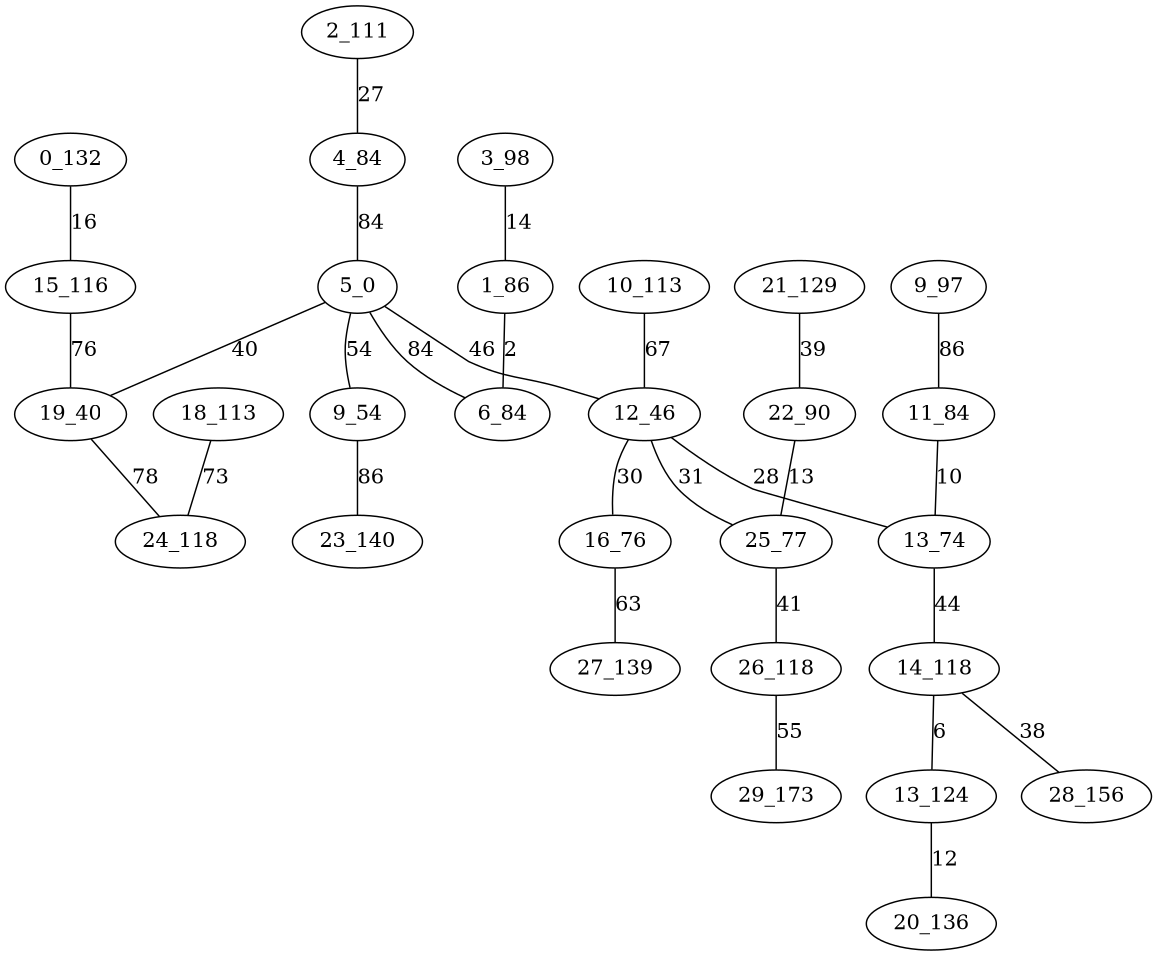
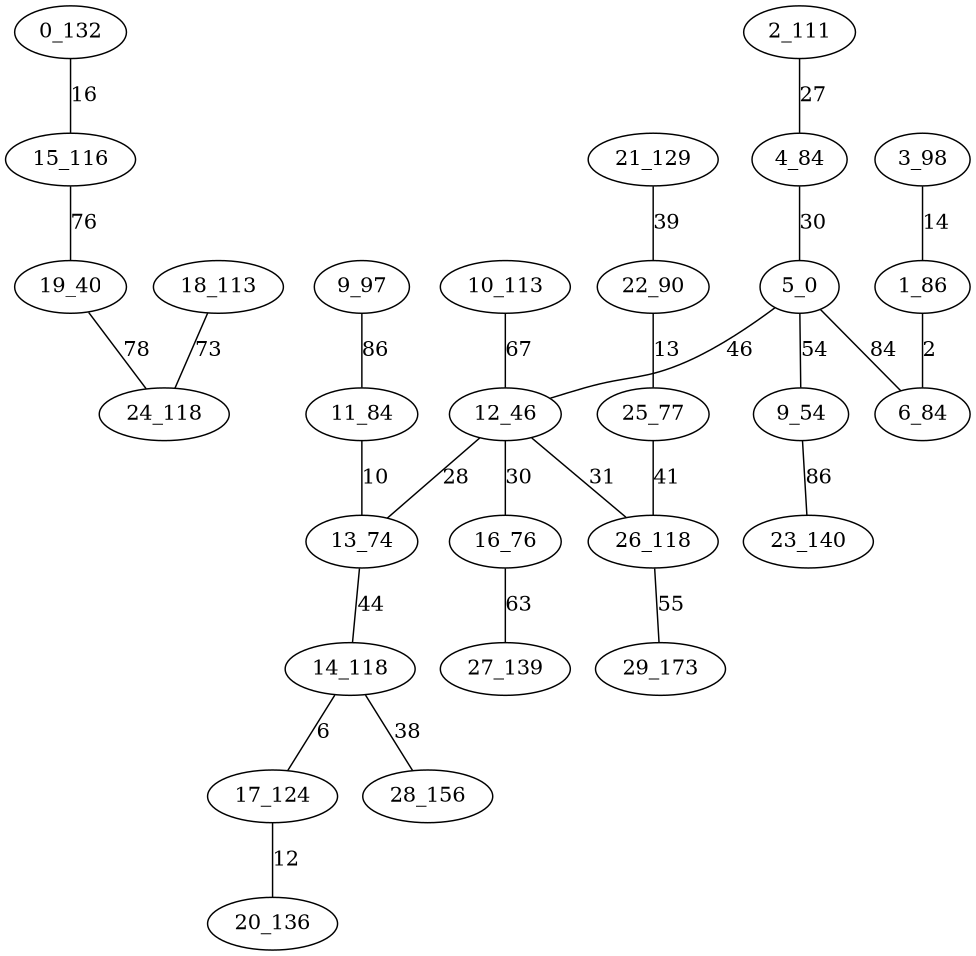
(371, 223) -> (813, 223)
(218, 349) -> none
(682, 492) -> (579, 478)
(931, 796) -> (273, 796)
